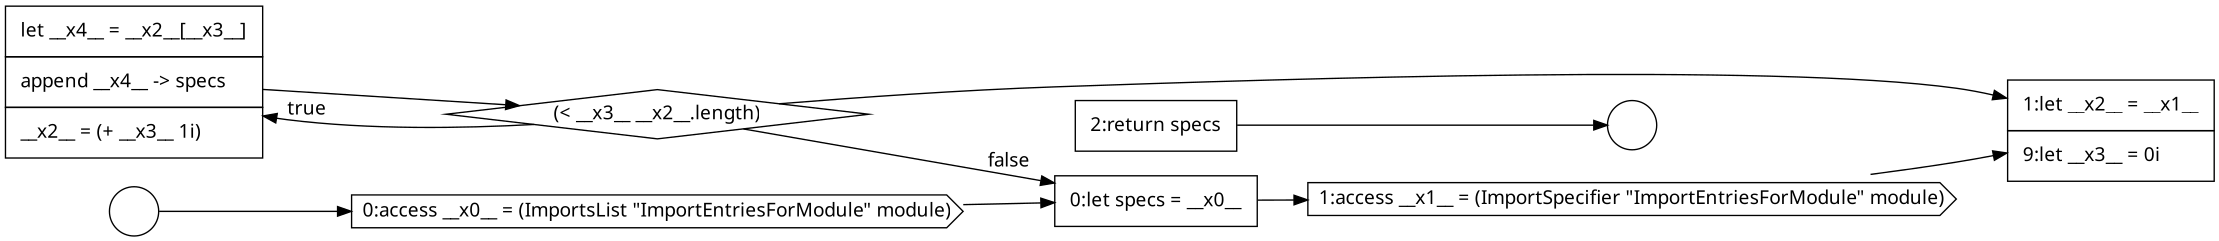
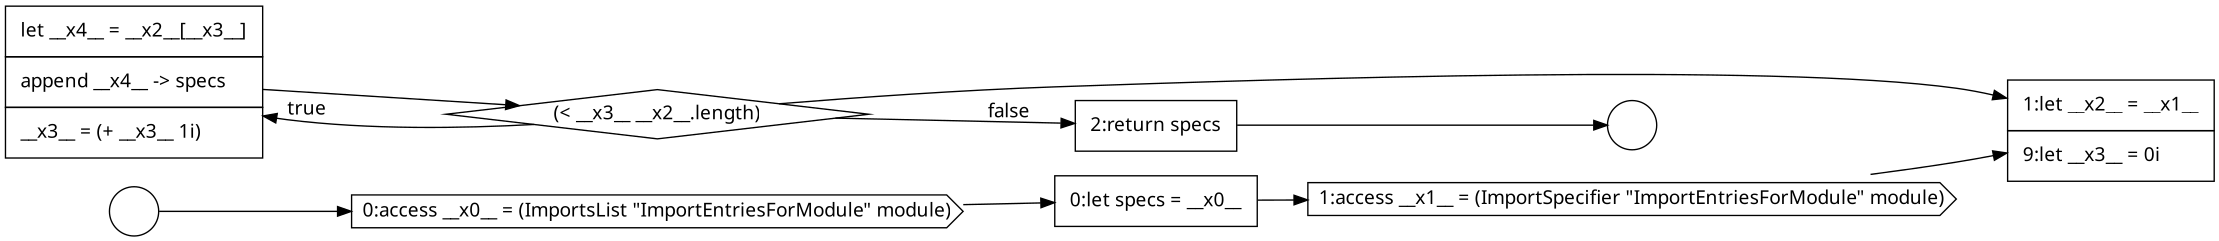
(111, 132) -> (111, 132)
(892, 155) -> (948, 121)
